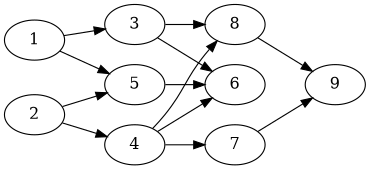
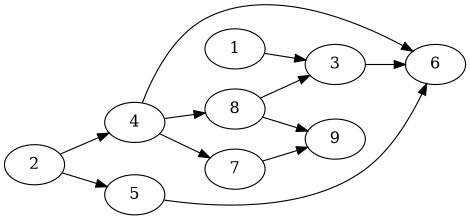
(179, 25) -> (280, 89)
(79, 60) -> none
